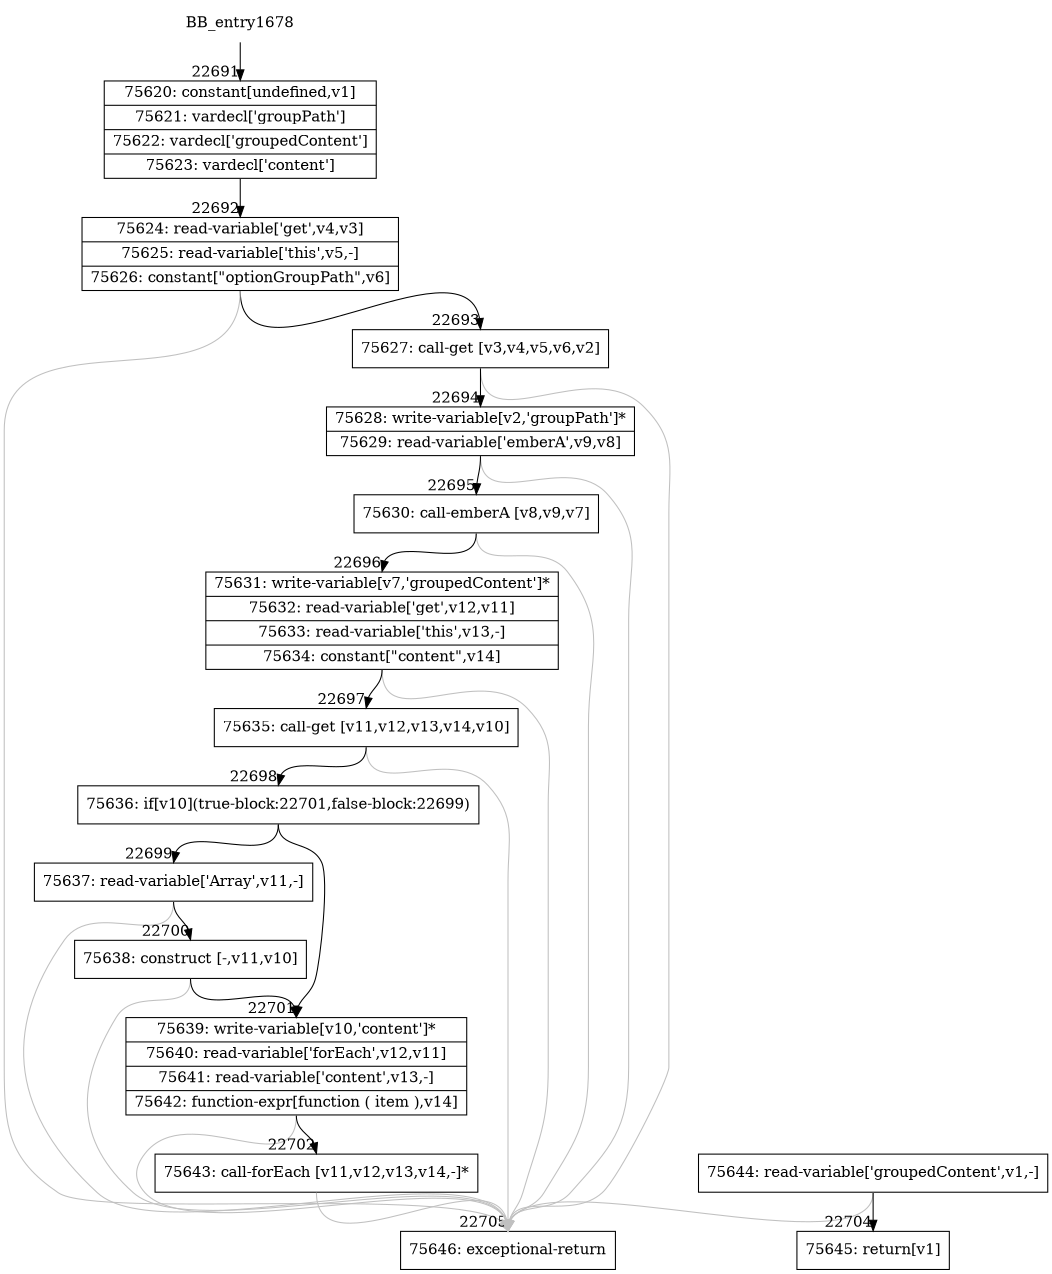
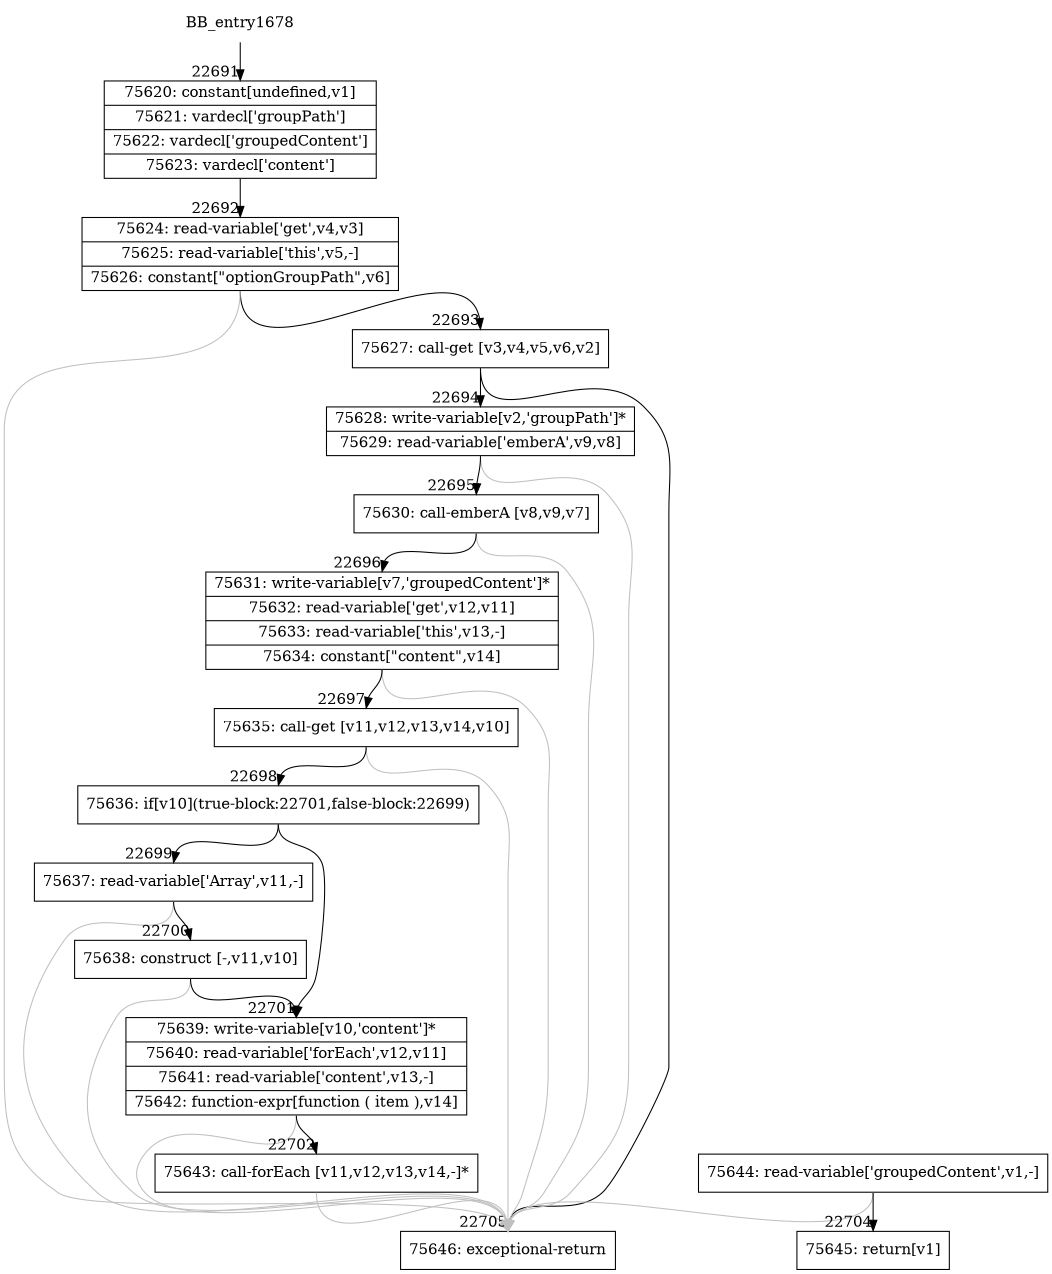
(669, 761) -> (669, 761)
